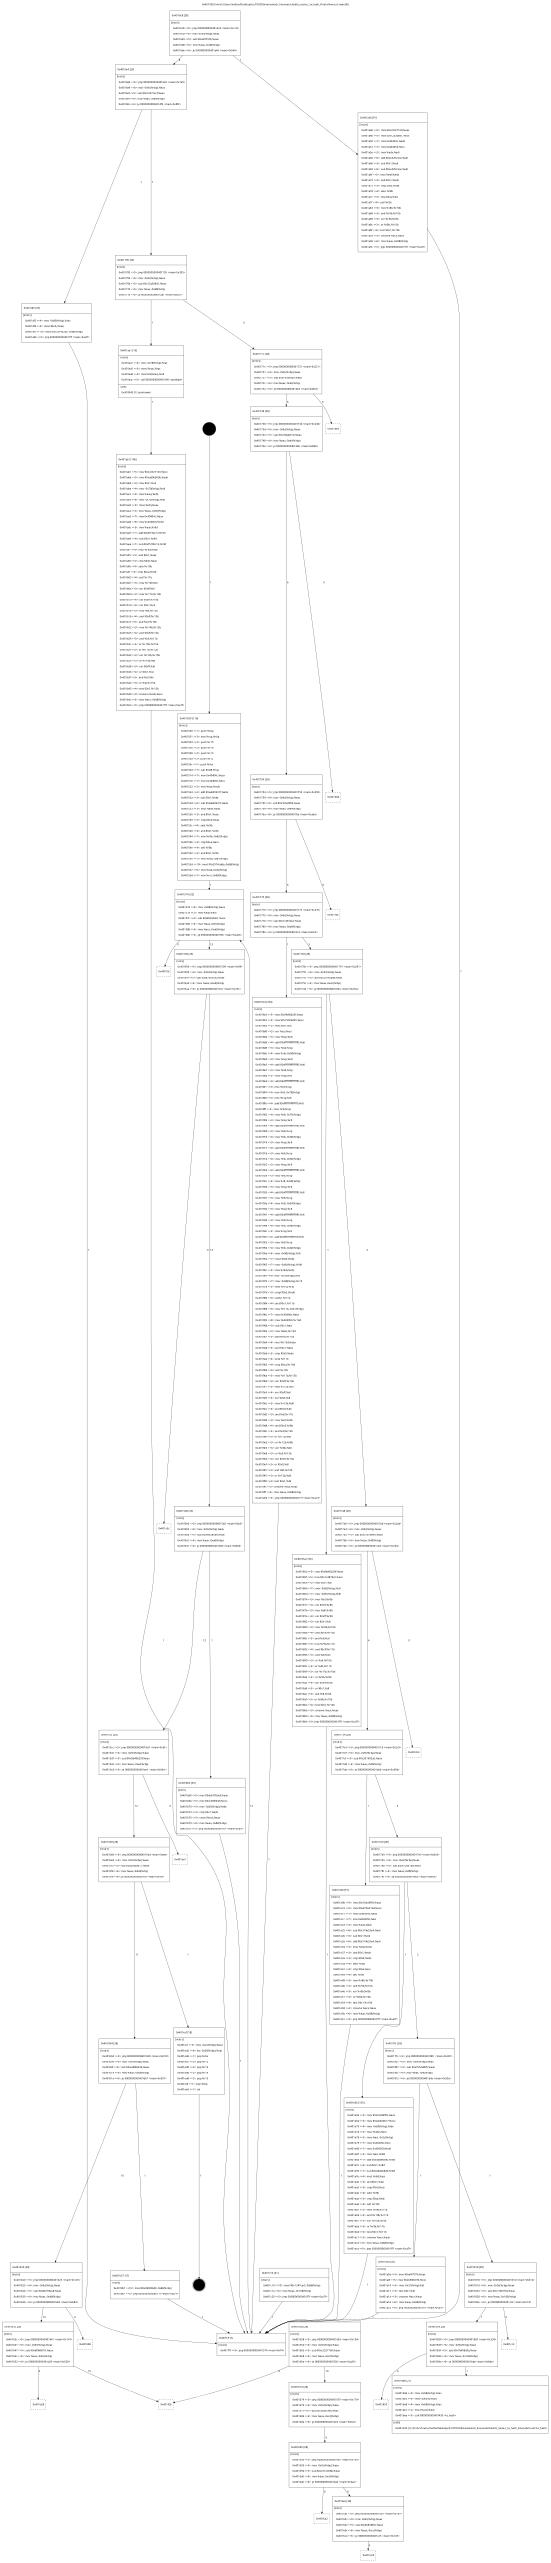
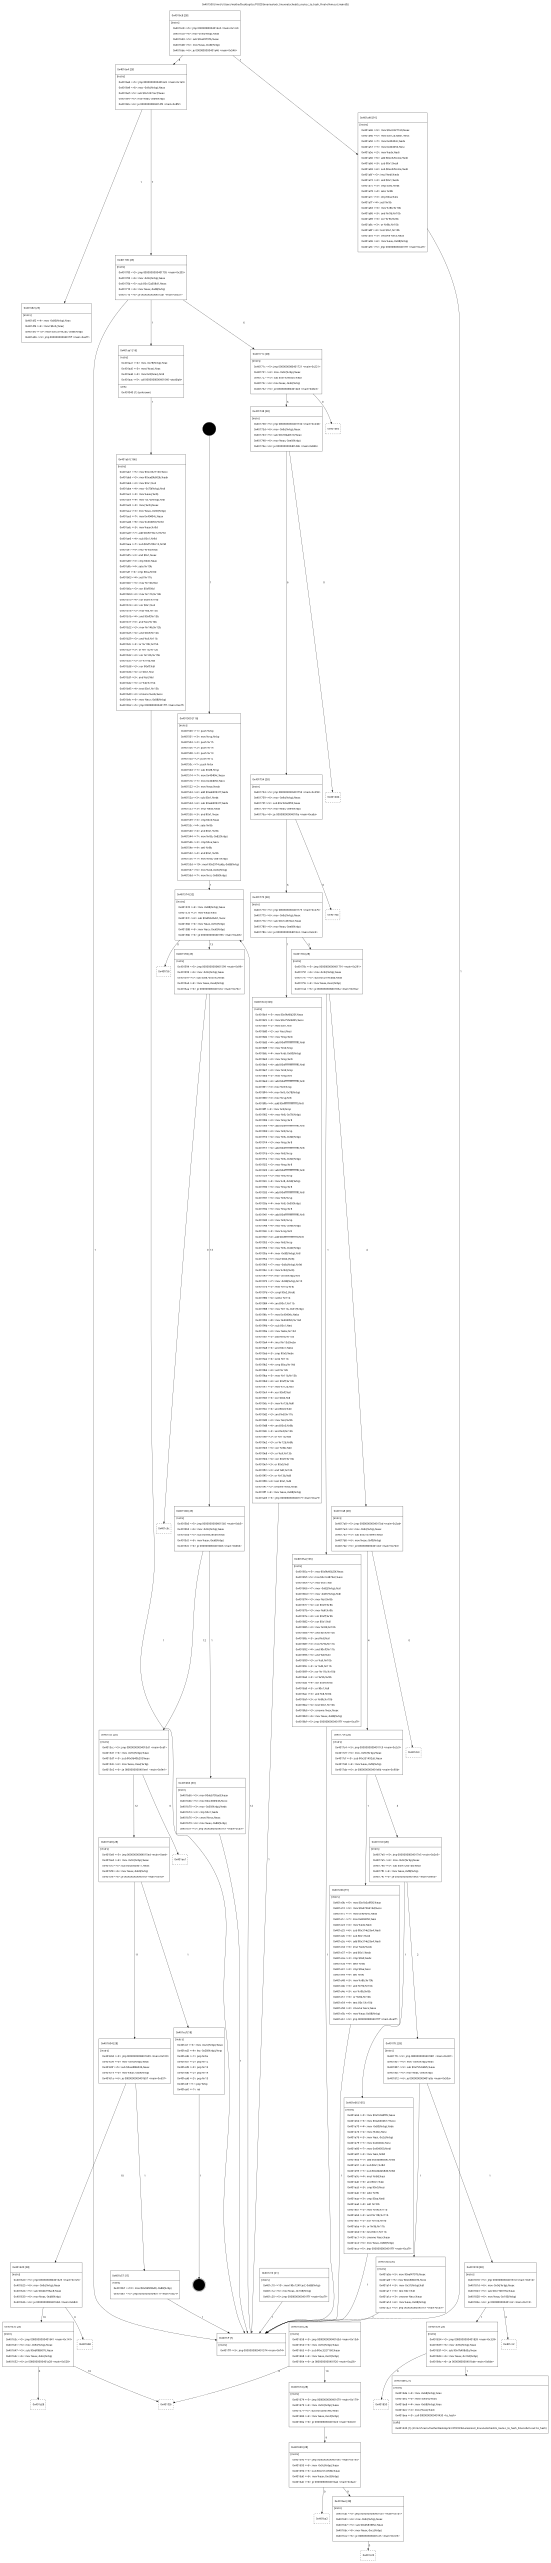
(87, 1393) -> (94, 1360)
